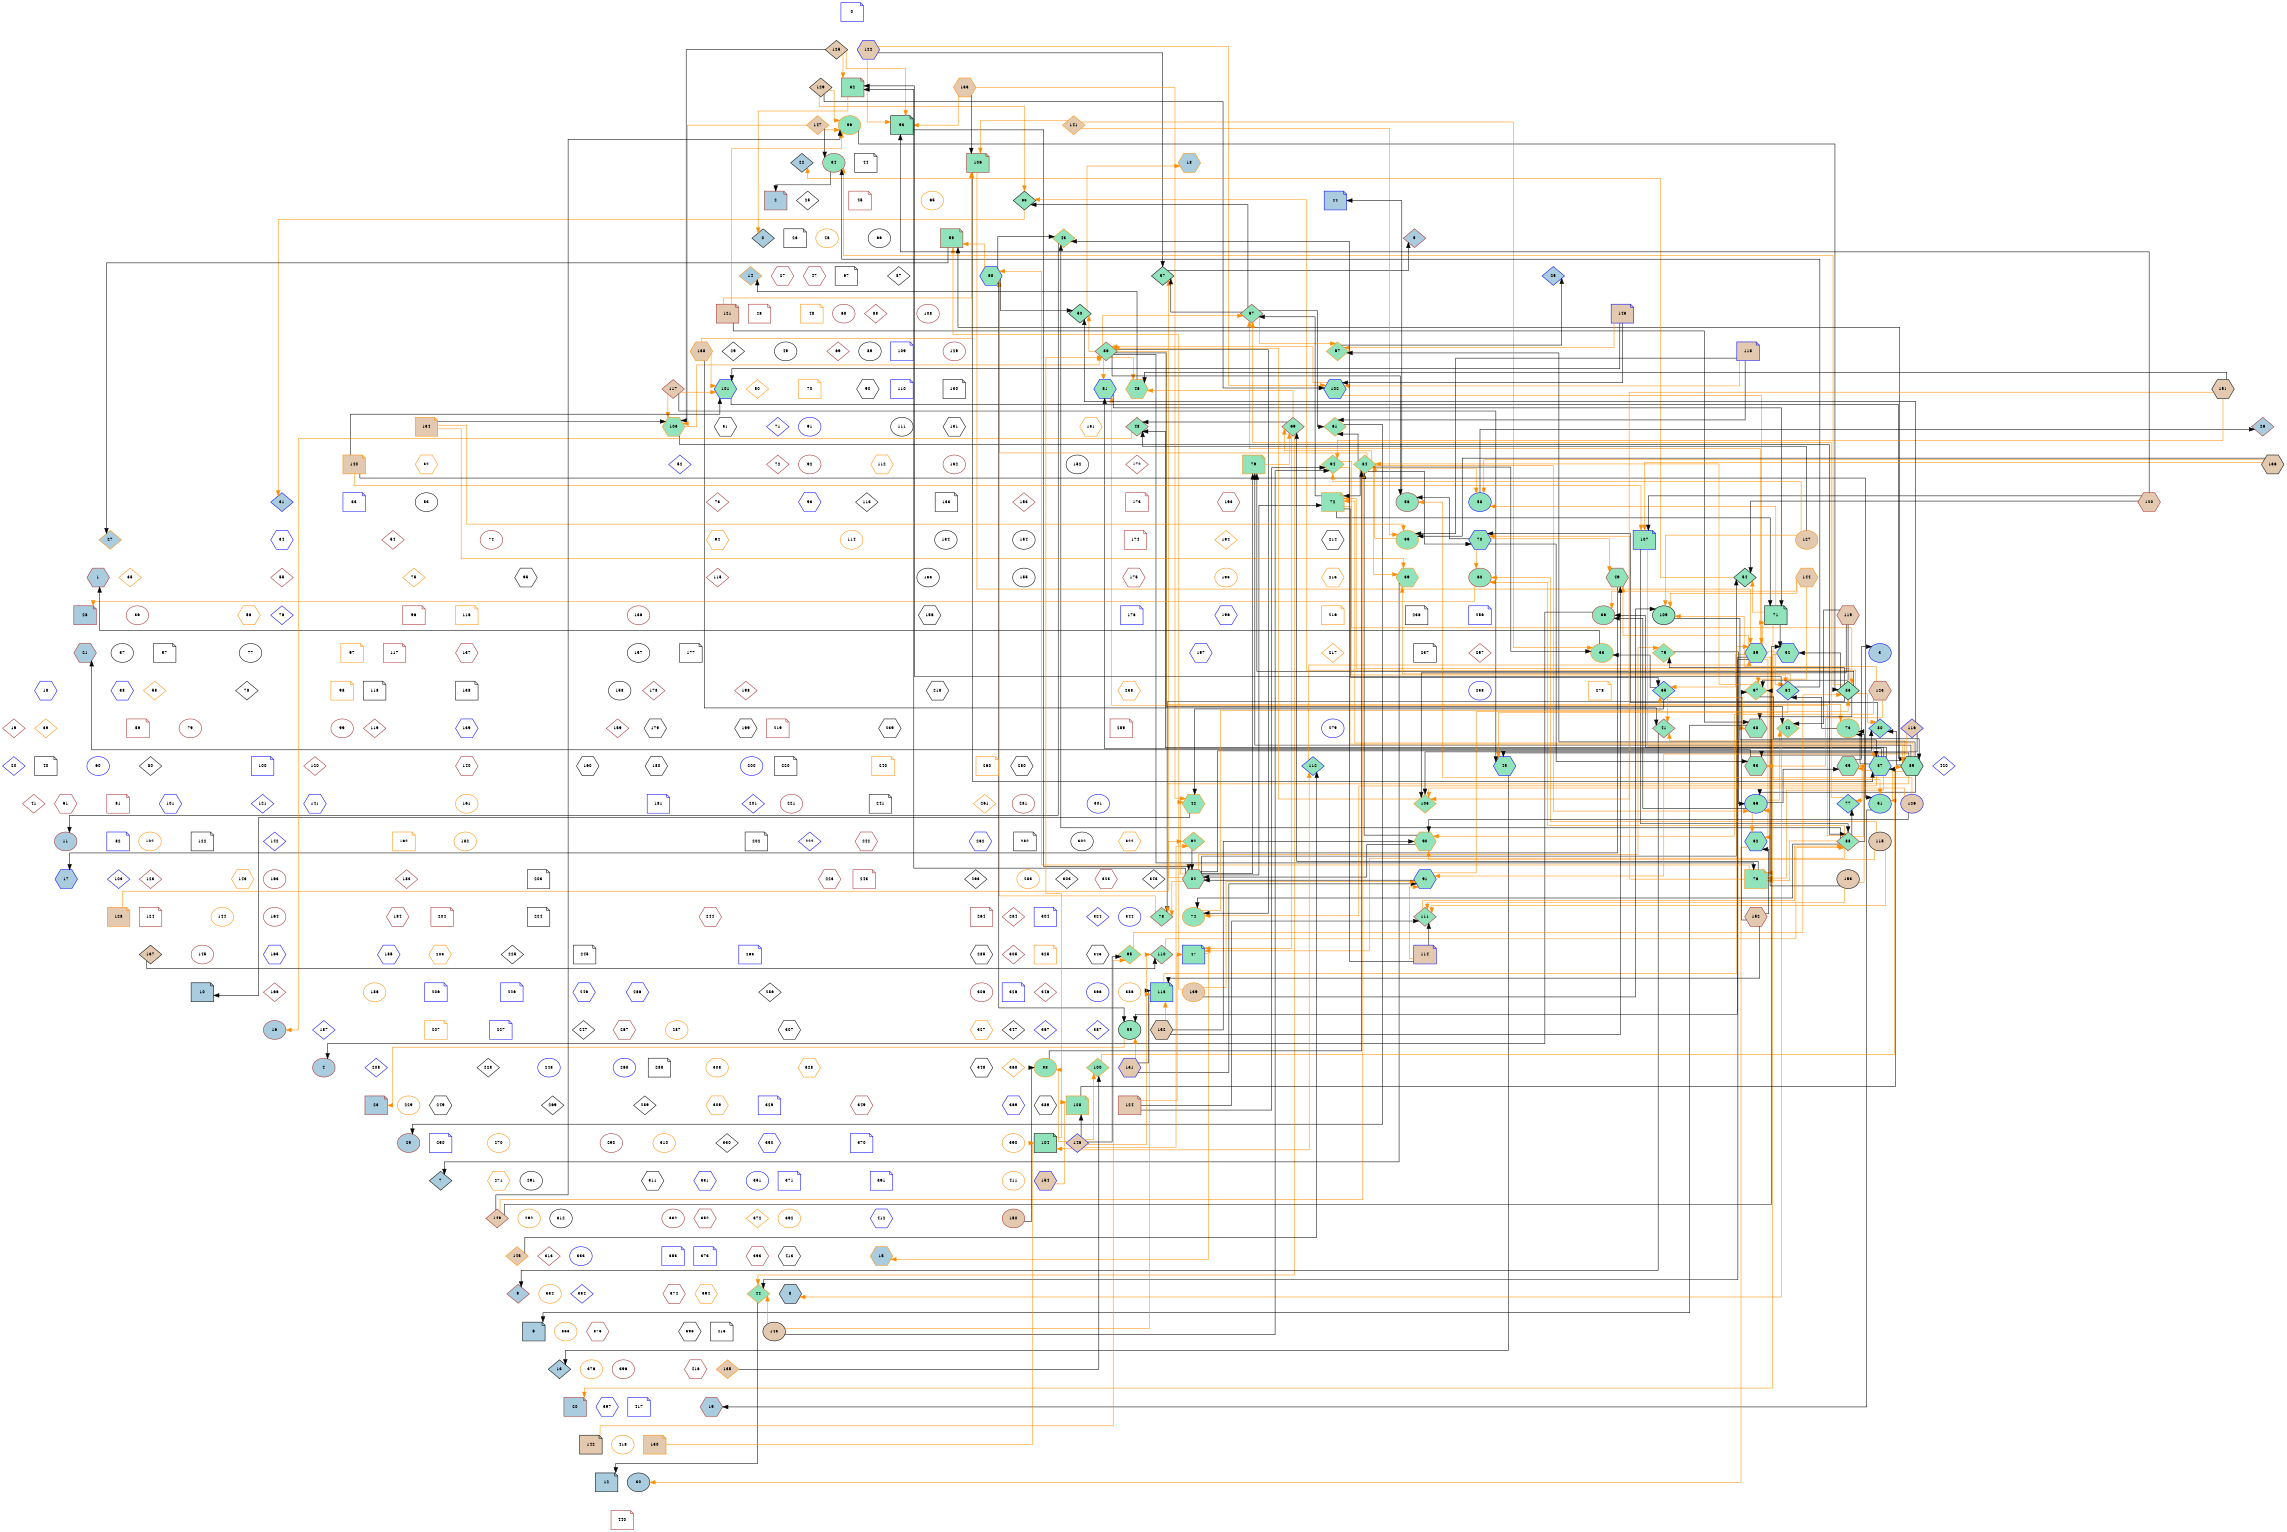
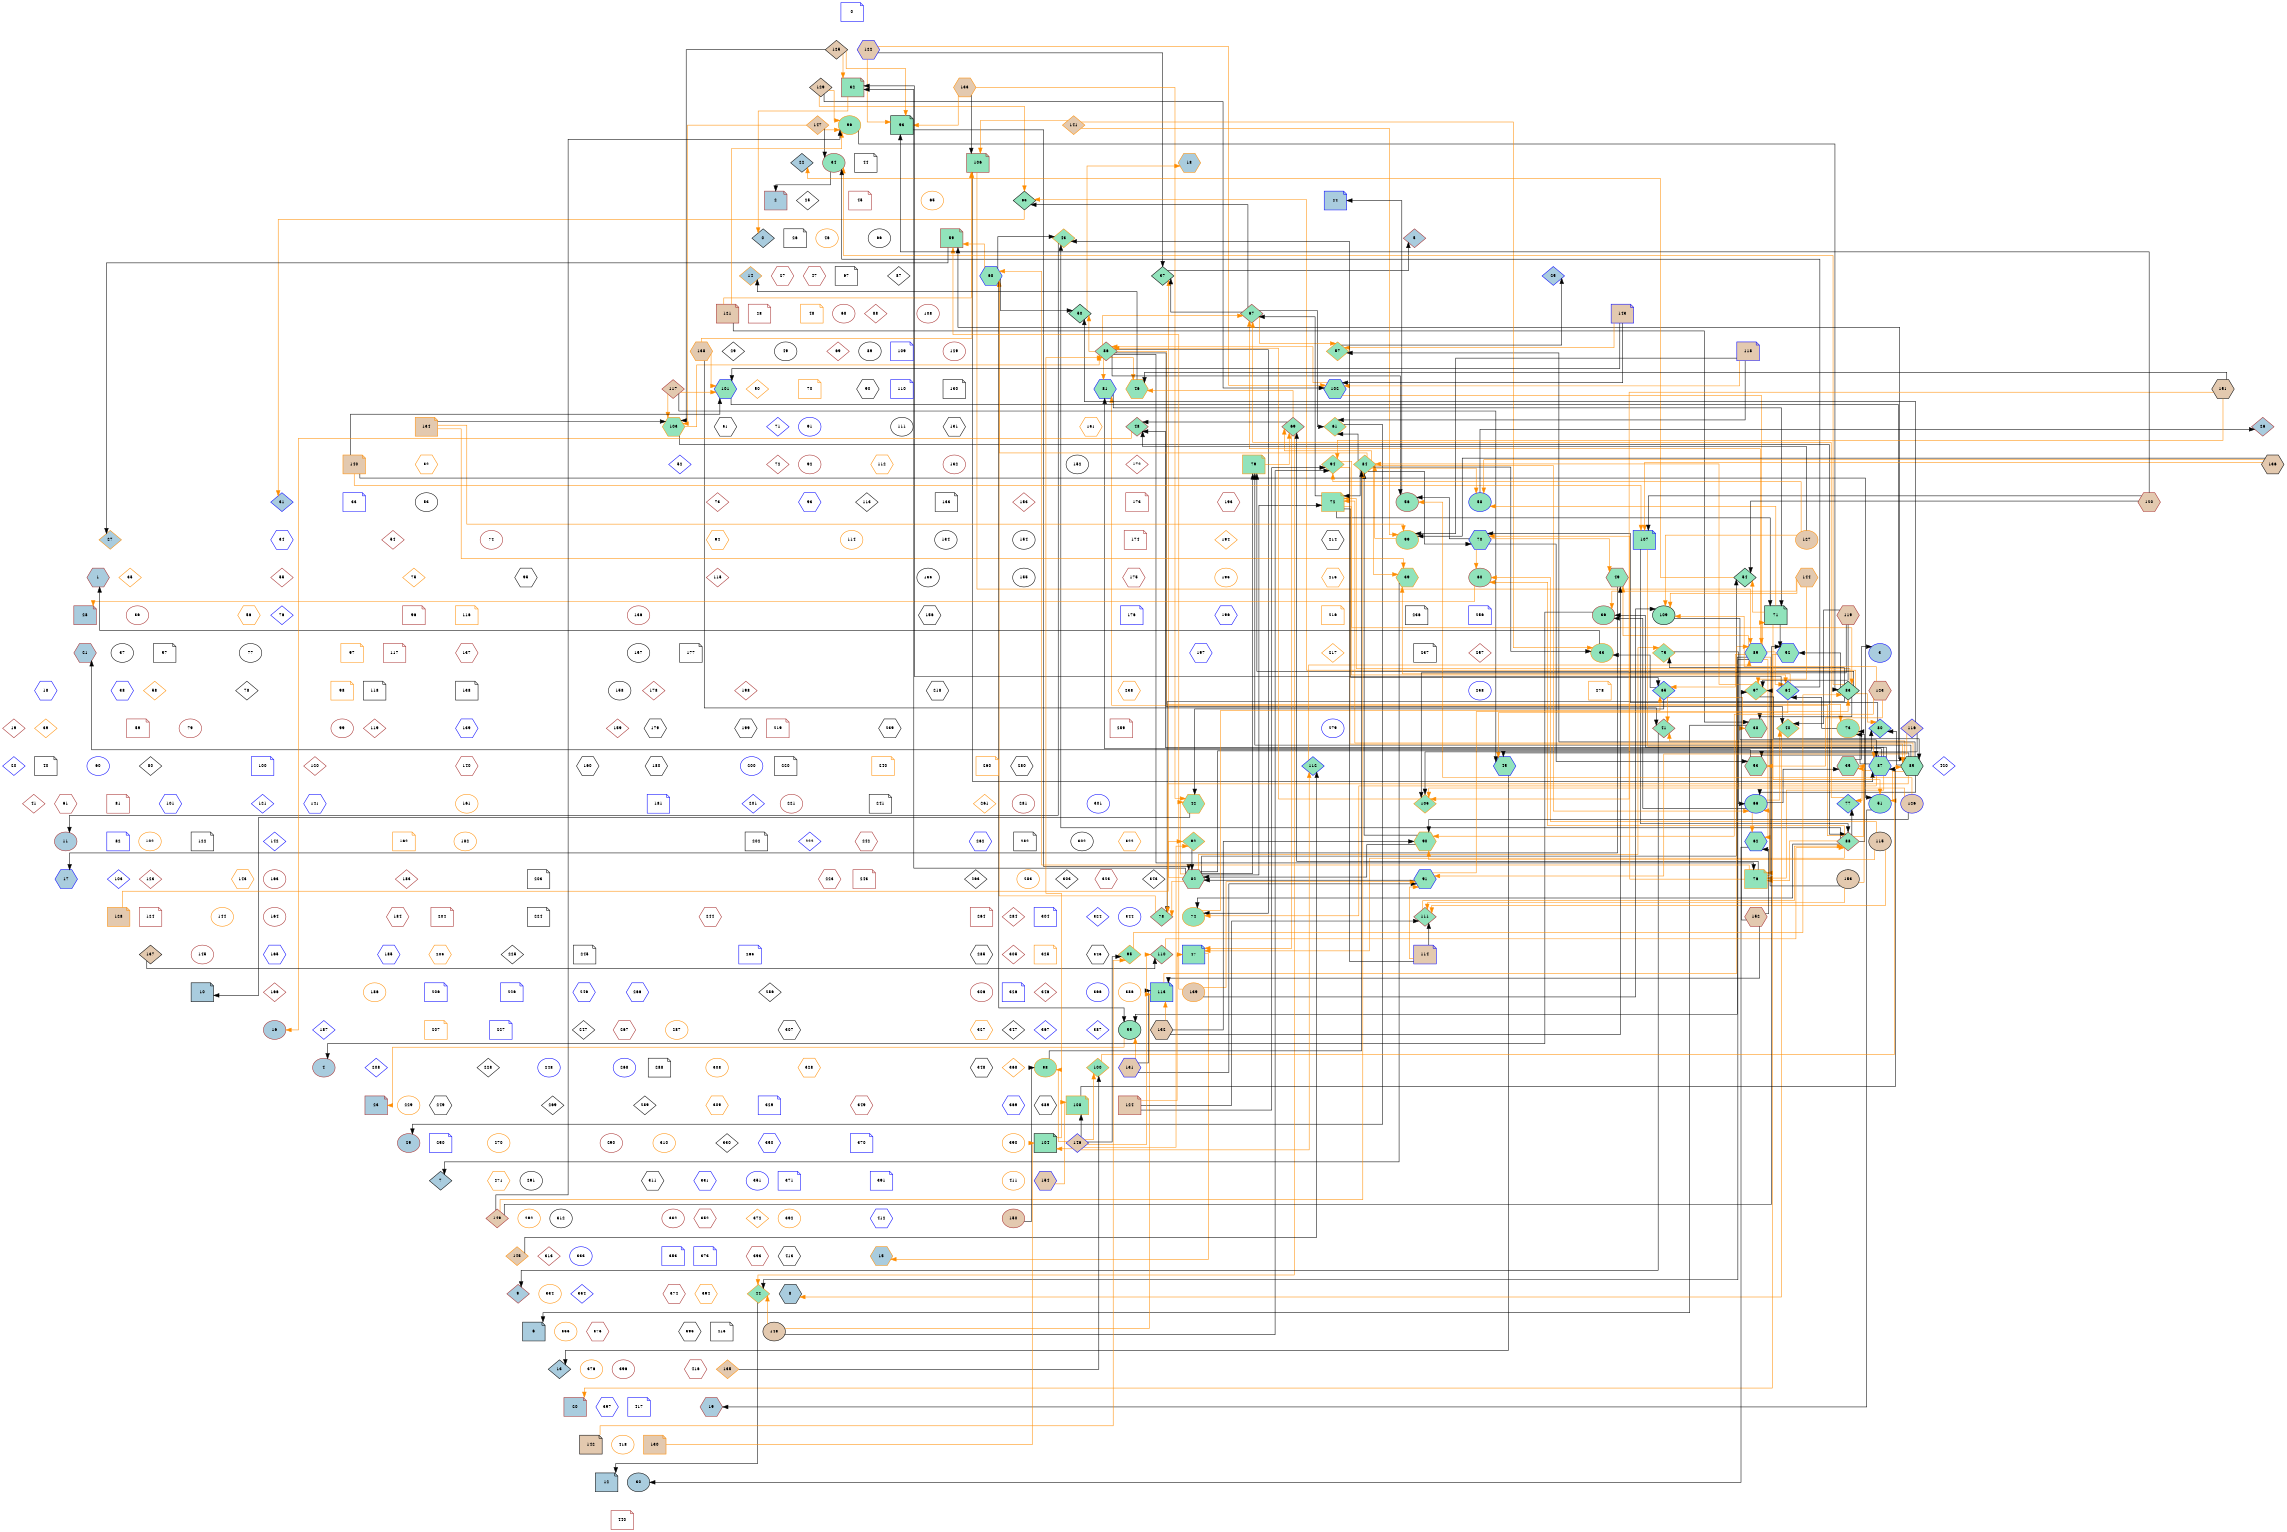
(1519, 1482) -> (1519, 1482)
